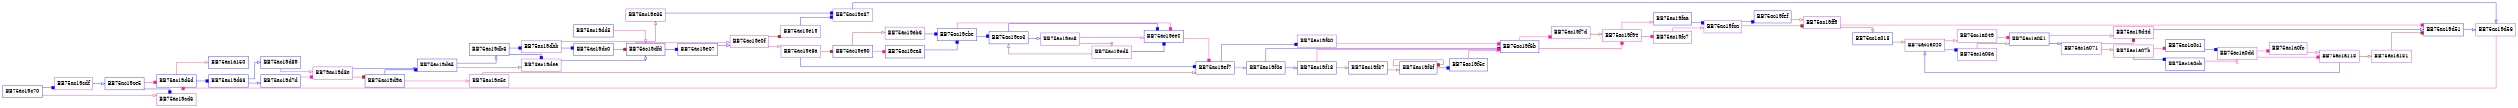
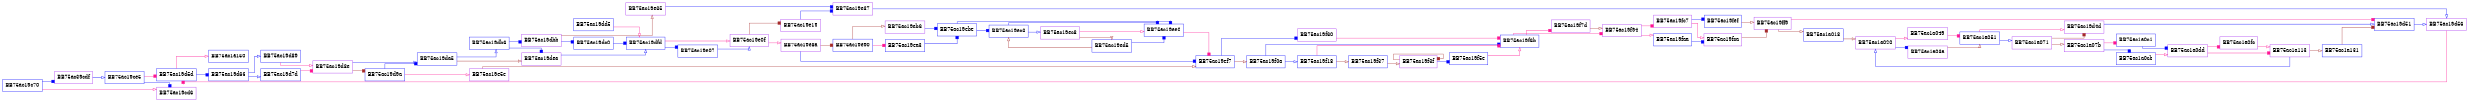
(1746, 22) -> (1696, 19)
(1063, 23) -> (1063, 22)
(618, 49) -> (618, 43)
(1112, 52) -> (1112, 46)
(2391, 56) -> (2342, 51)
(541, 65) -> (541, 59)
(1418, 68) -> (1418, 62)
(333, 73) -> (333, 67)
(74, 84) -> (74, 78)
